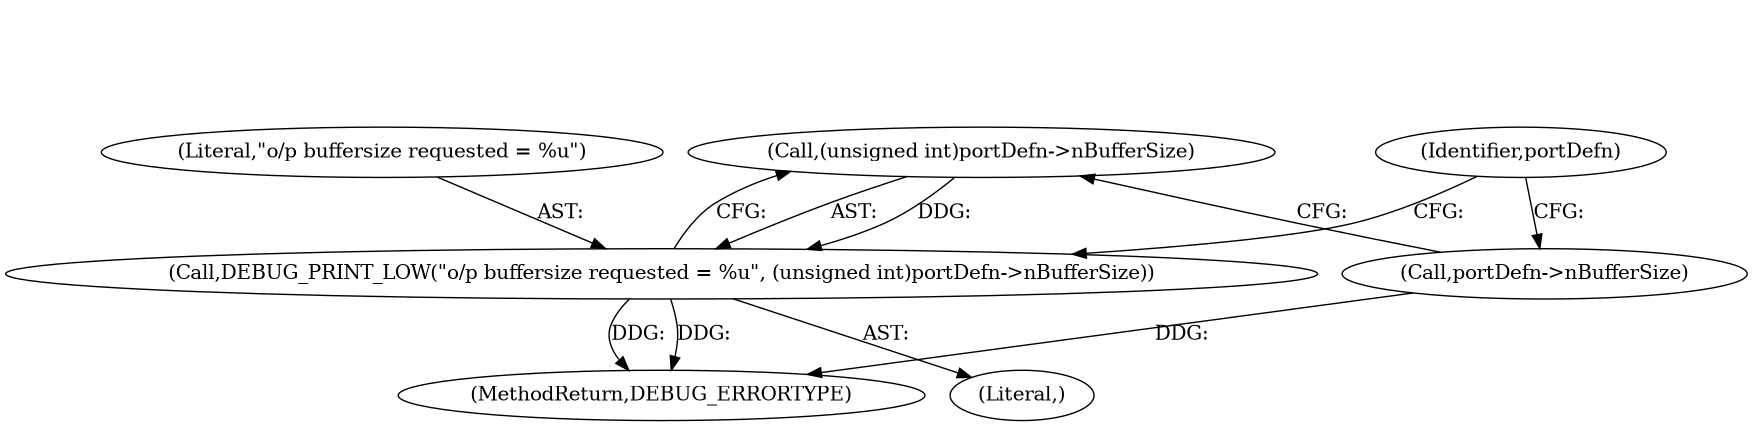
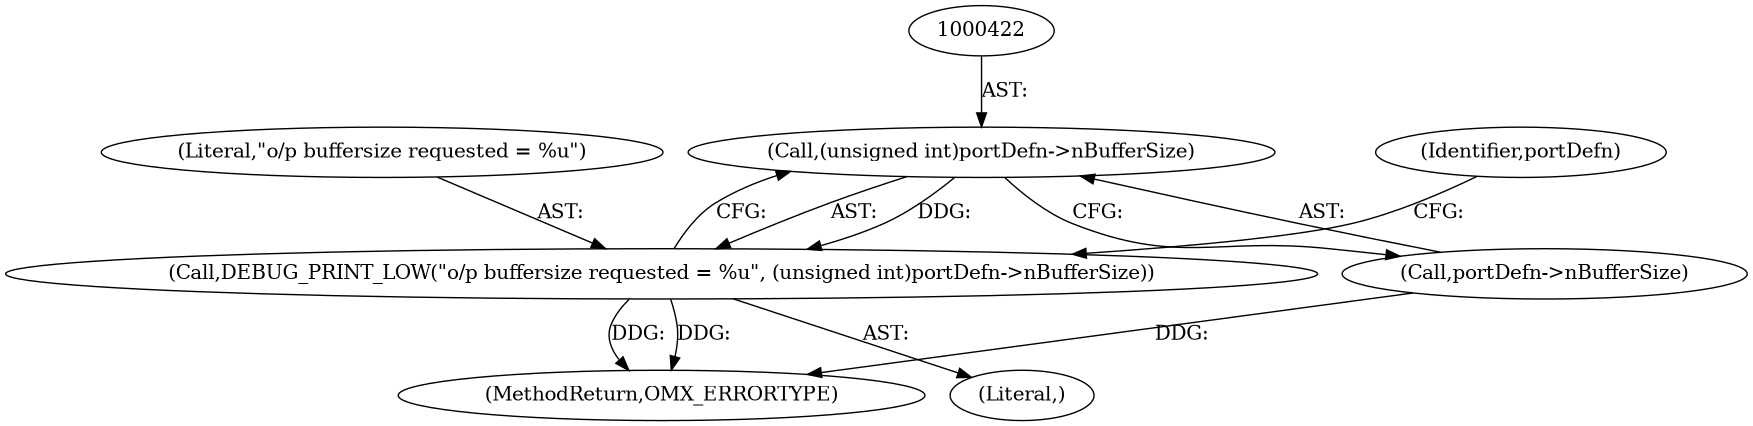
none -> (982, 31)
(1531, 206) -> (1127, 240)
(1325, 213) -> (1325, 213)
(662, 395) -> (662, 395)
